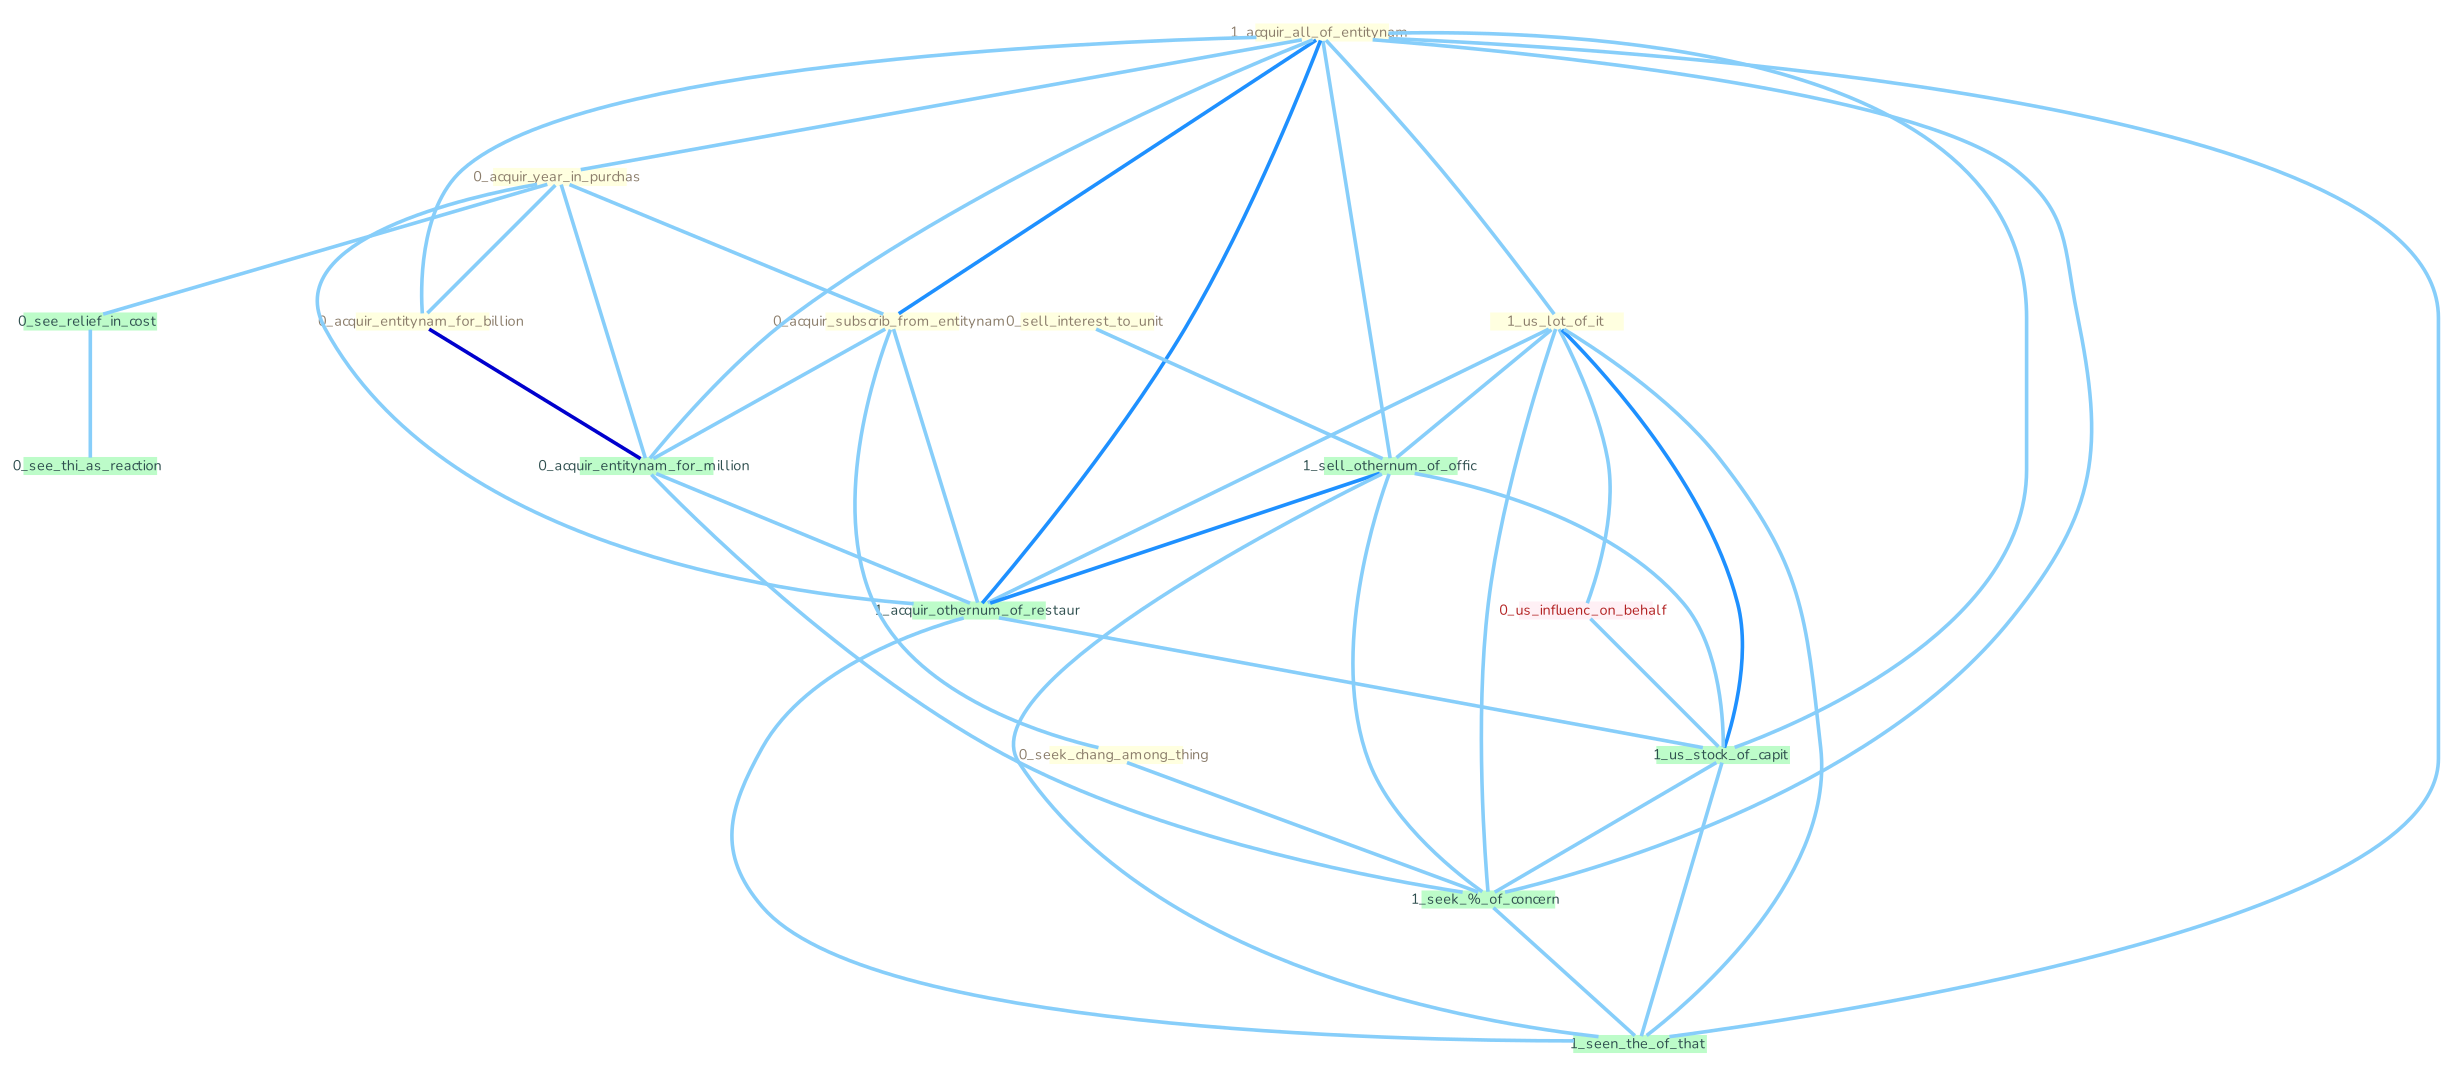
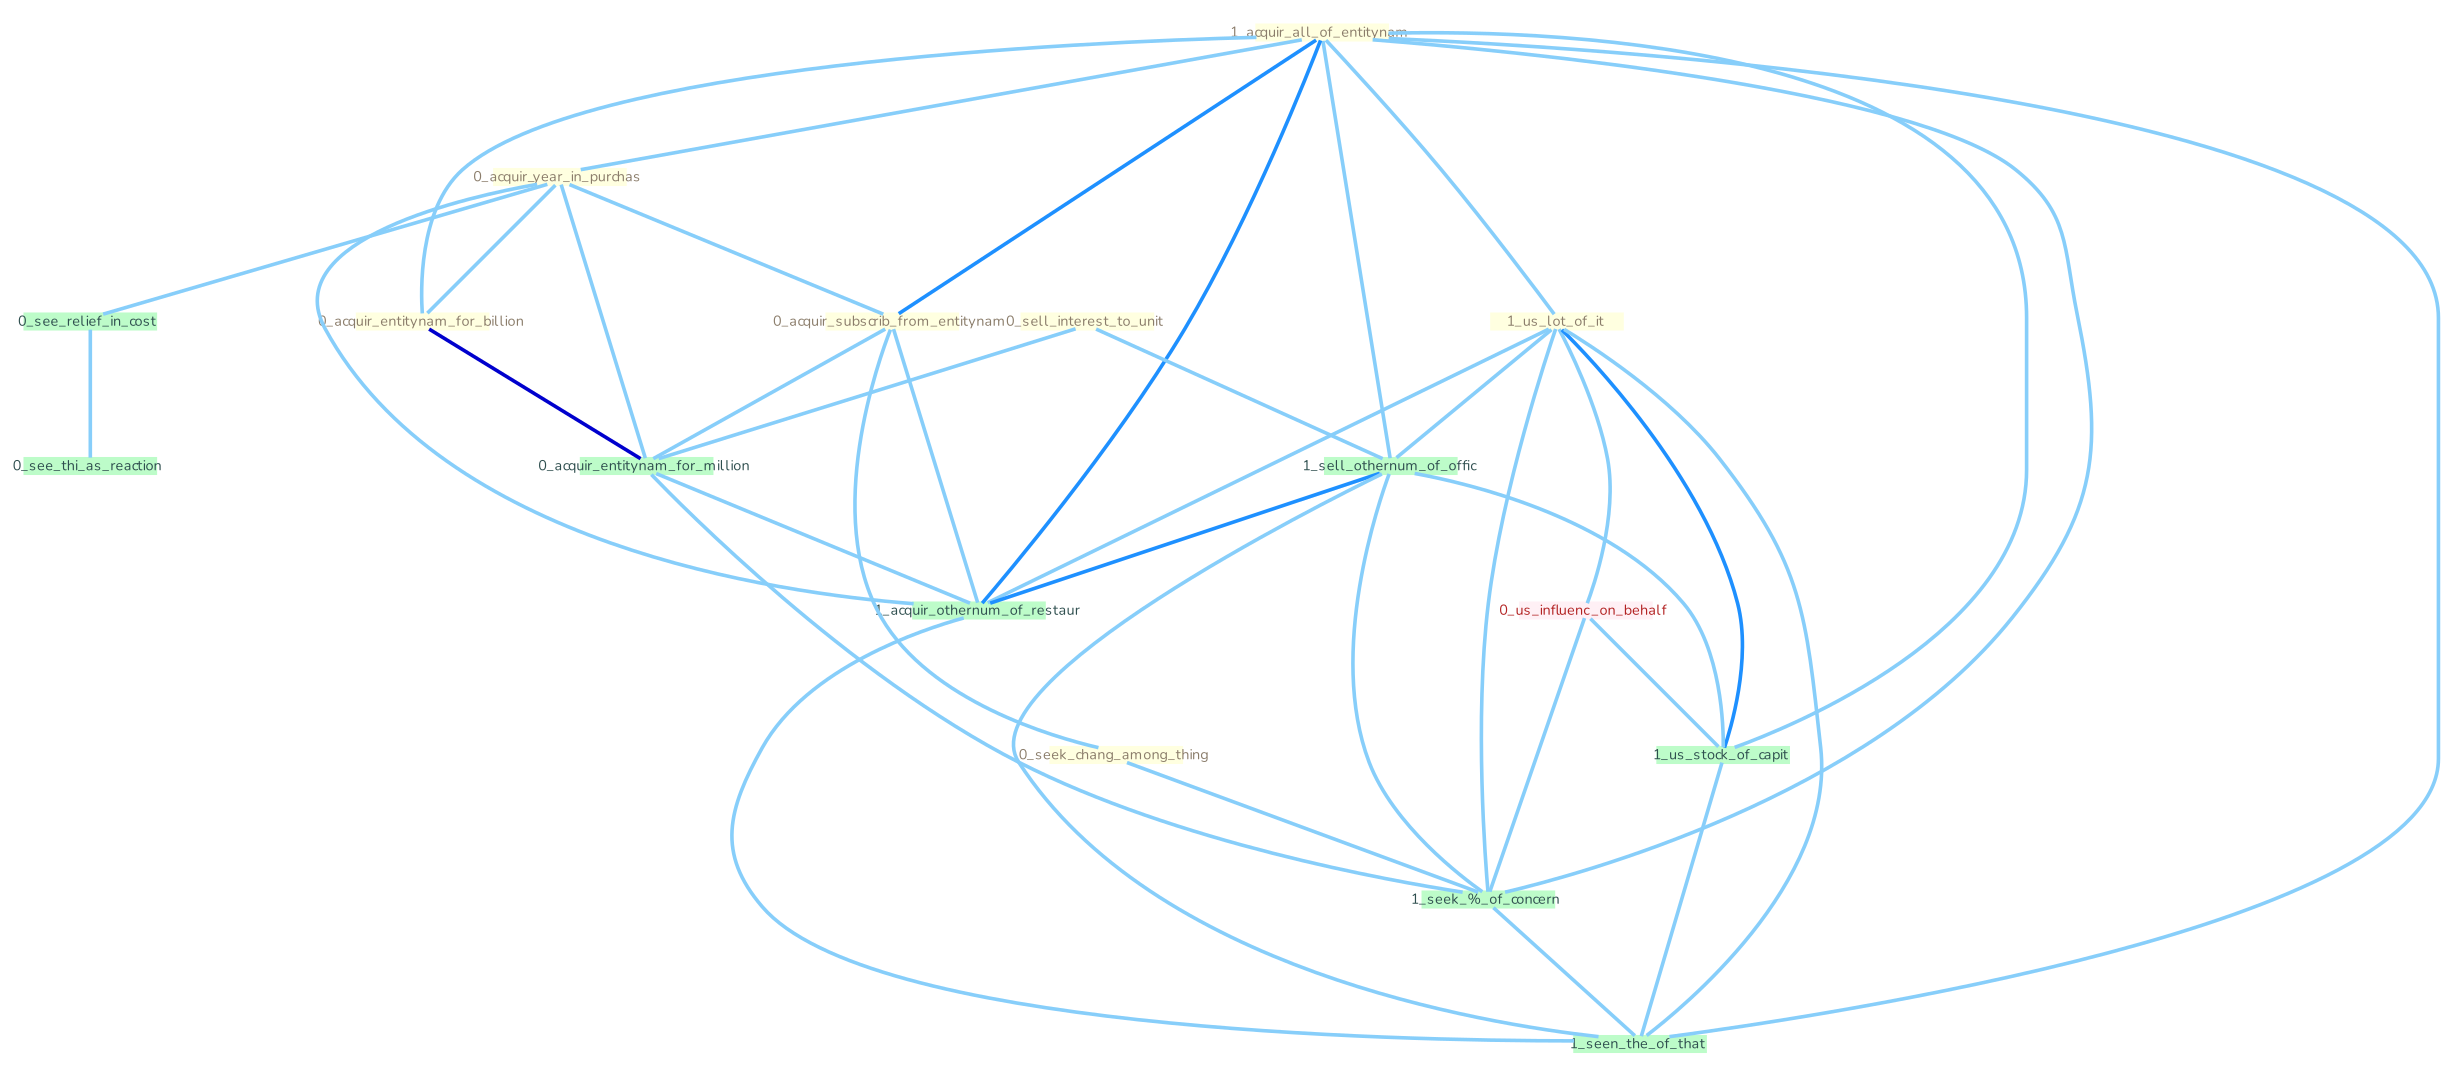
(956, 211) -> (846, 400)
(1316, 676) -> none
(1606, 827) -> (1537, 755)
